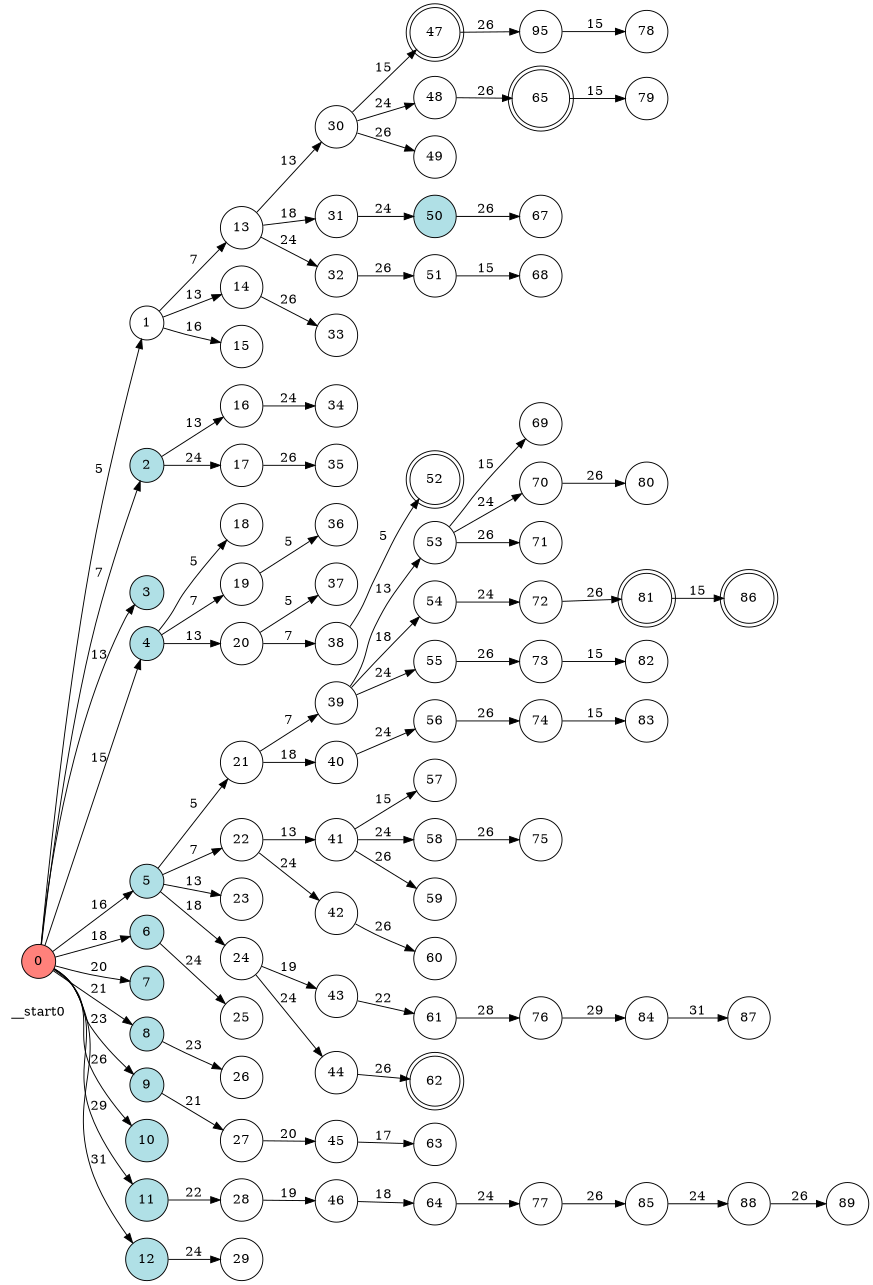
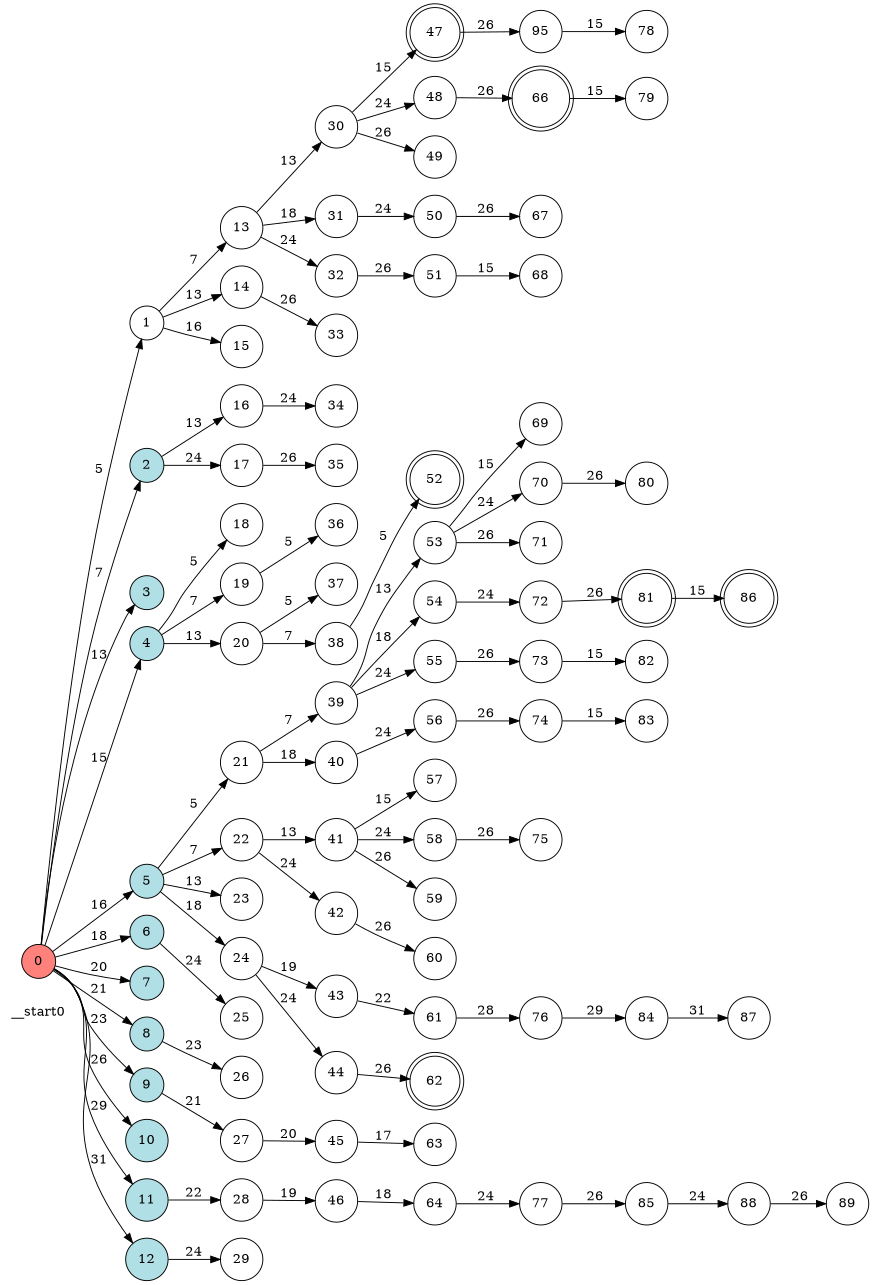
(541, 99) -> (541, 99)
(435, 216) -> (435, 216)
